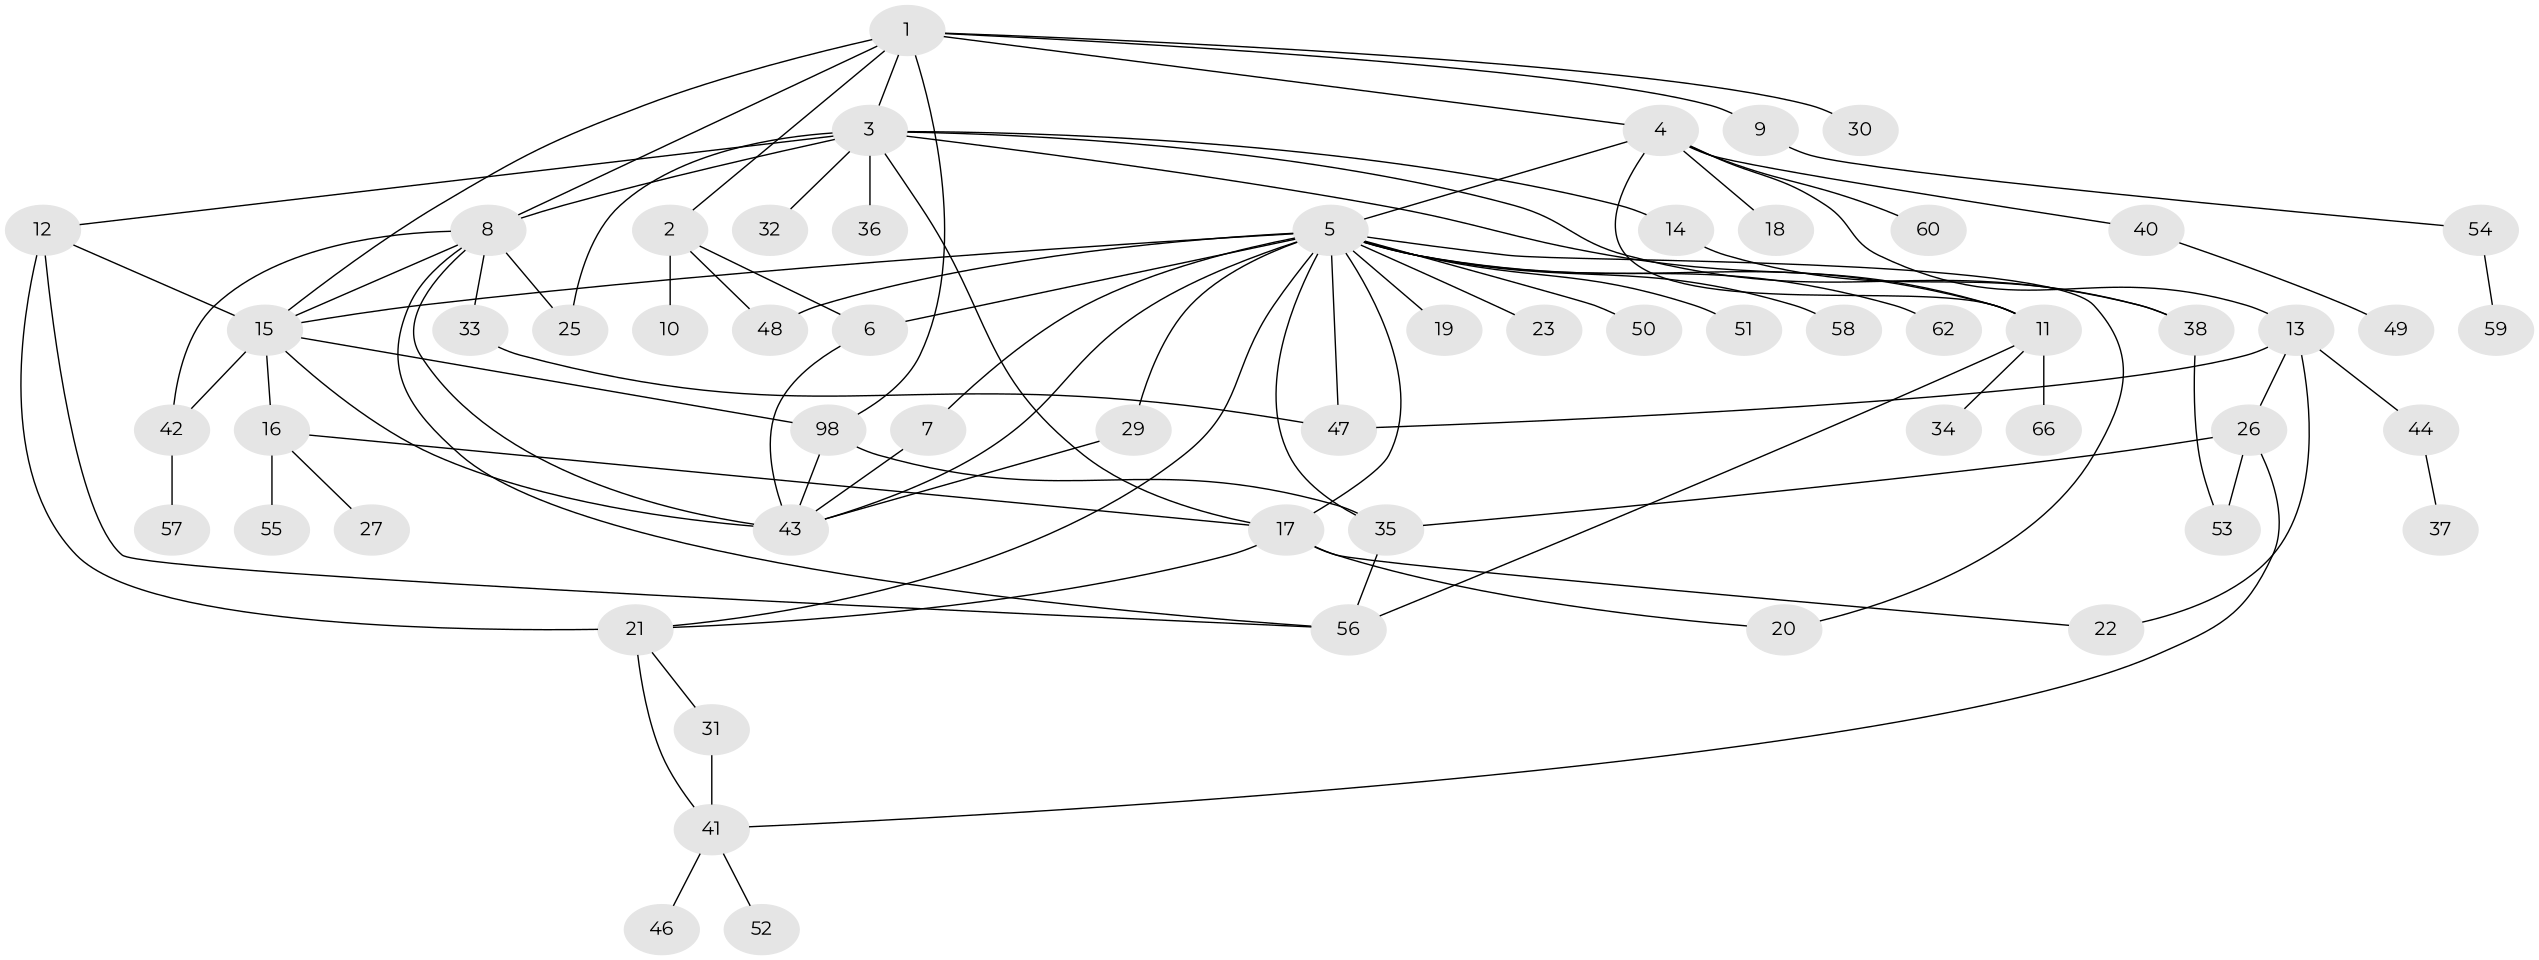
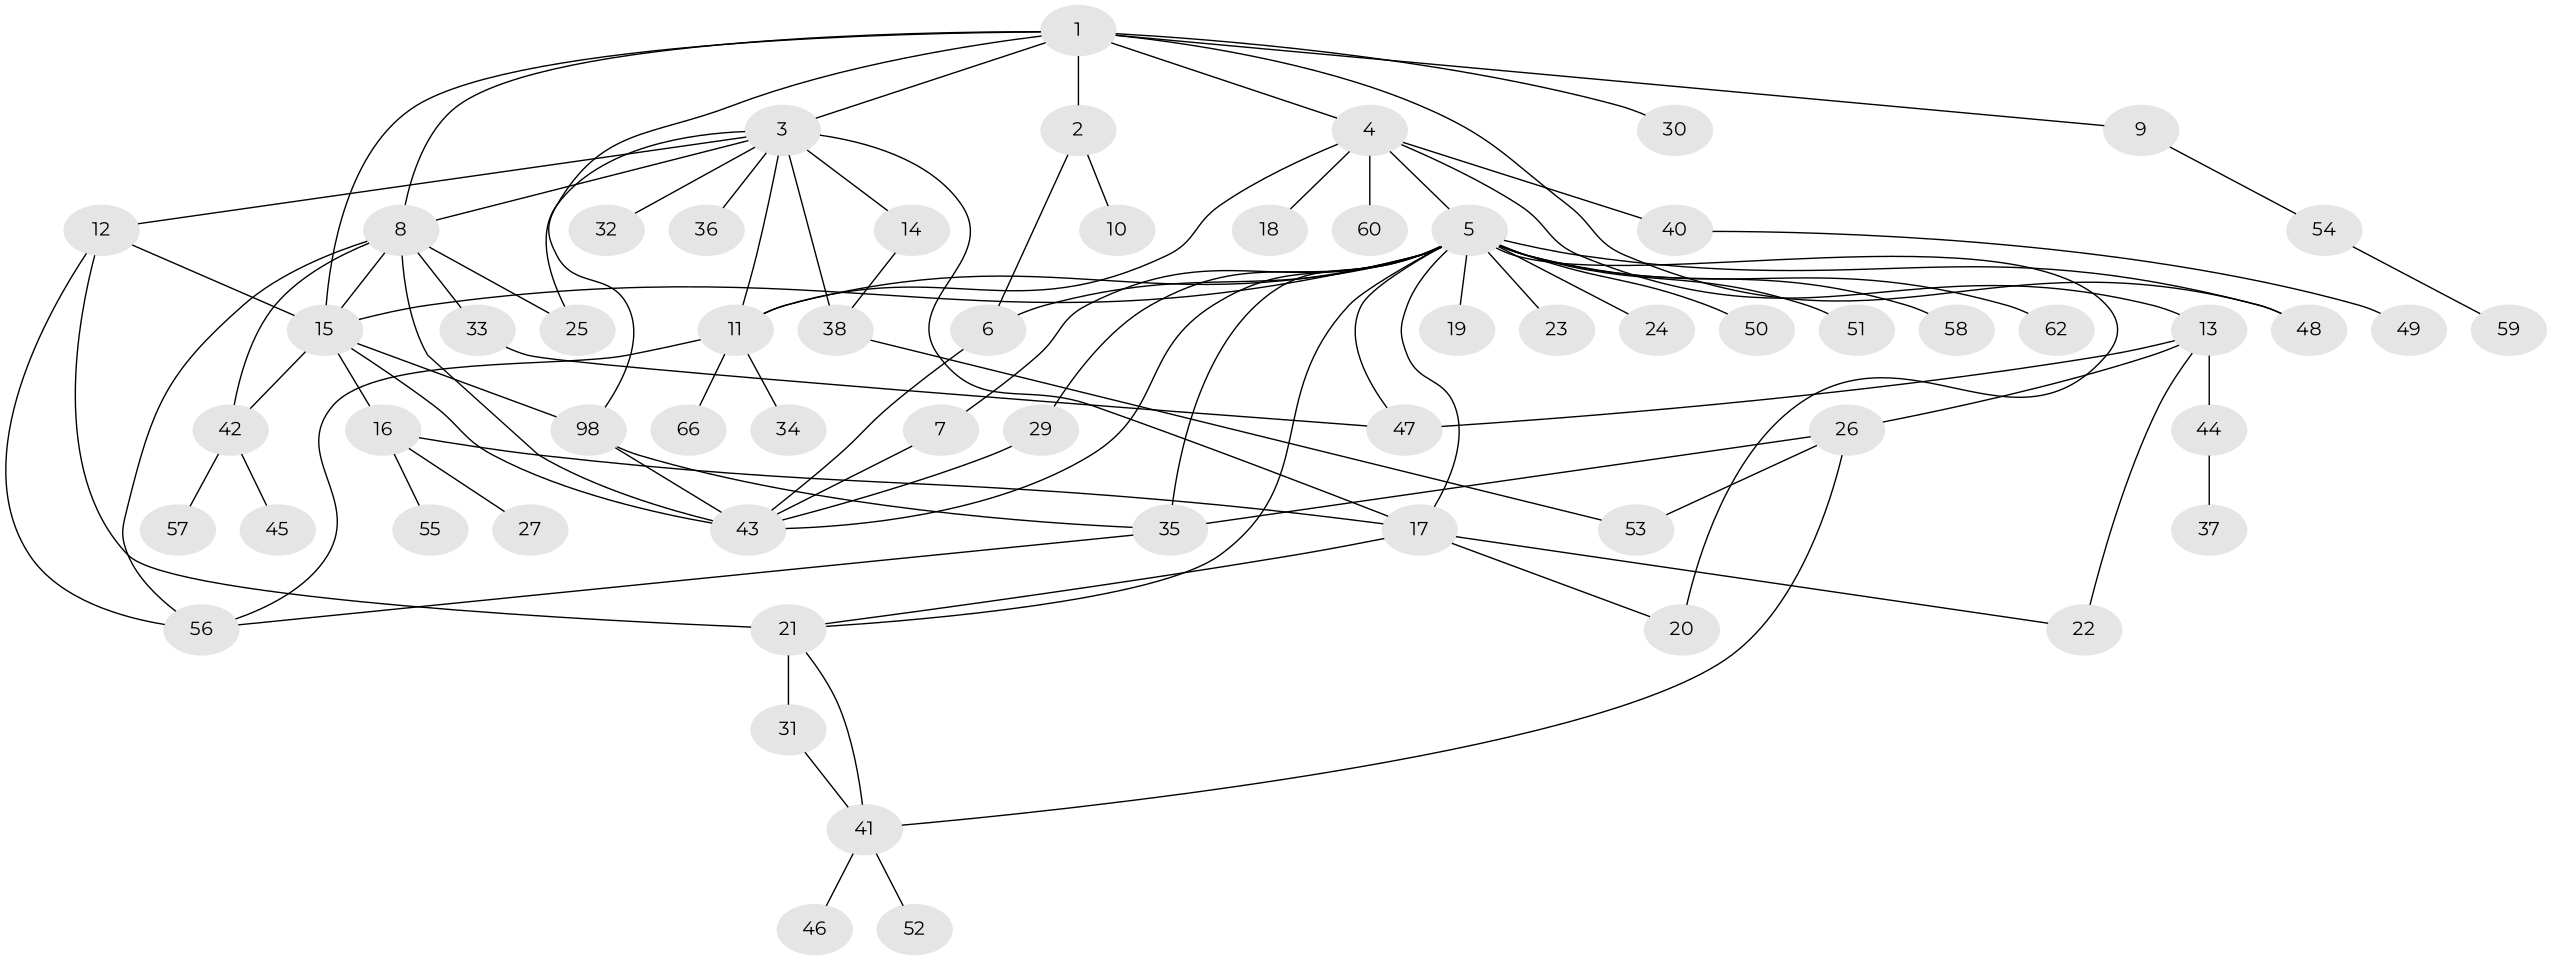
(724, 284) -> (1613, 249)
none -> (1657, 330)
none -> (278, 530)
